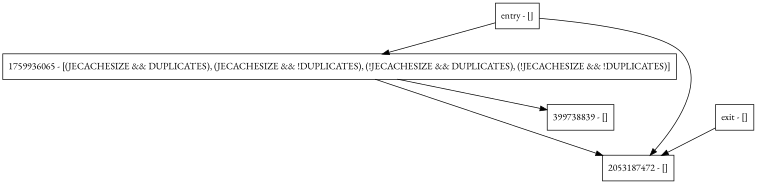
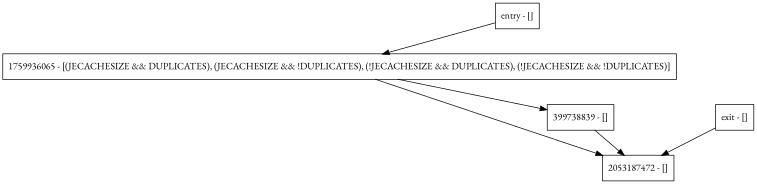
(665, 43) -> (607, 140)
